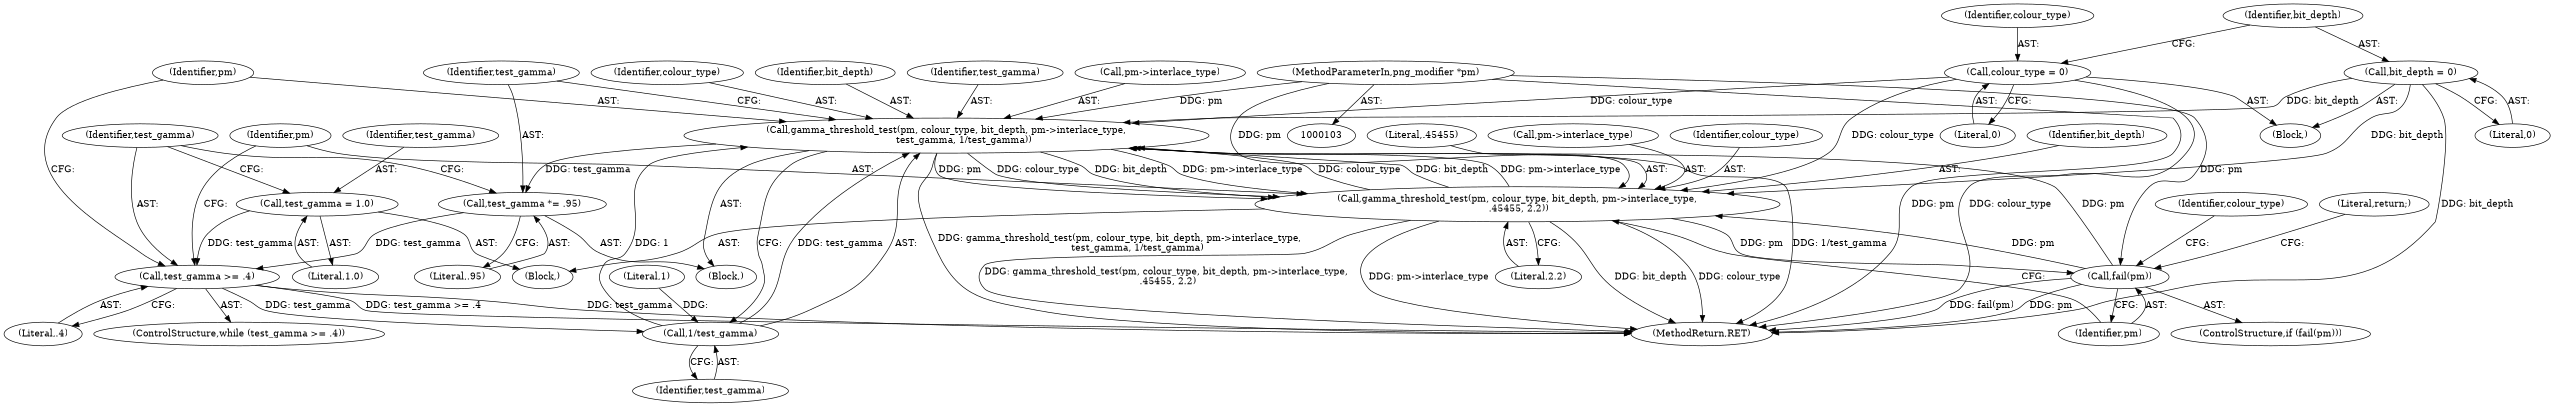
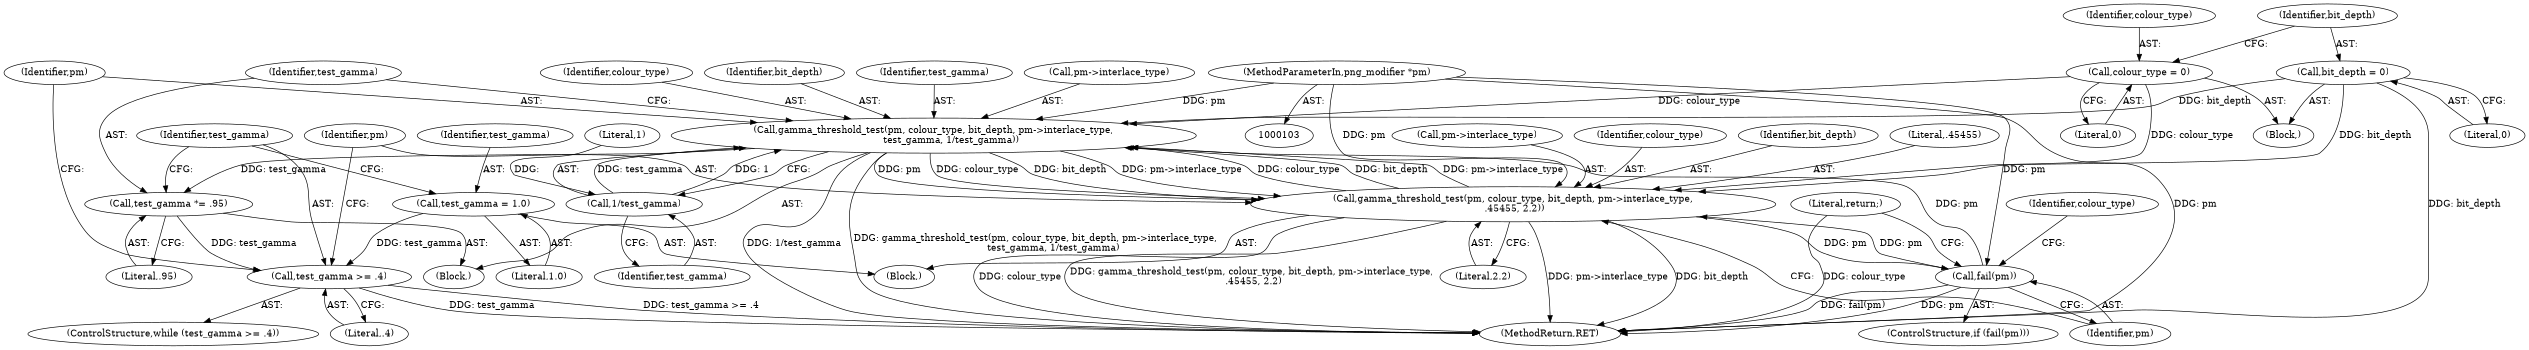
(1962, 197) -> (1768, 314)
(427, 324) -> none
